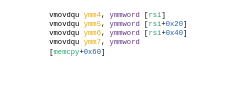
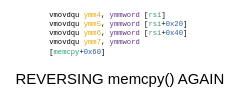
none -> (120, 78)
